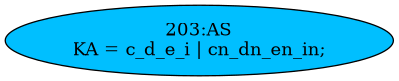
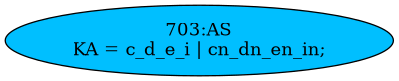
(199, 41) -> (199, 41)
